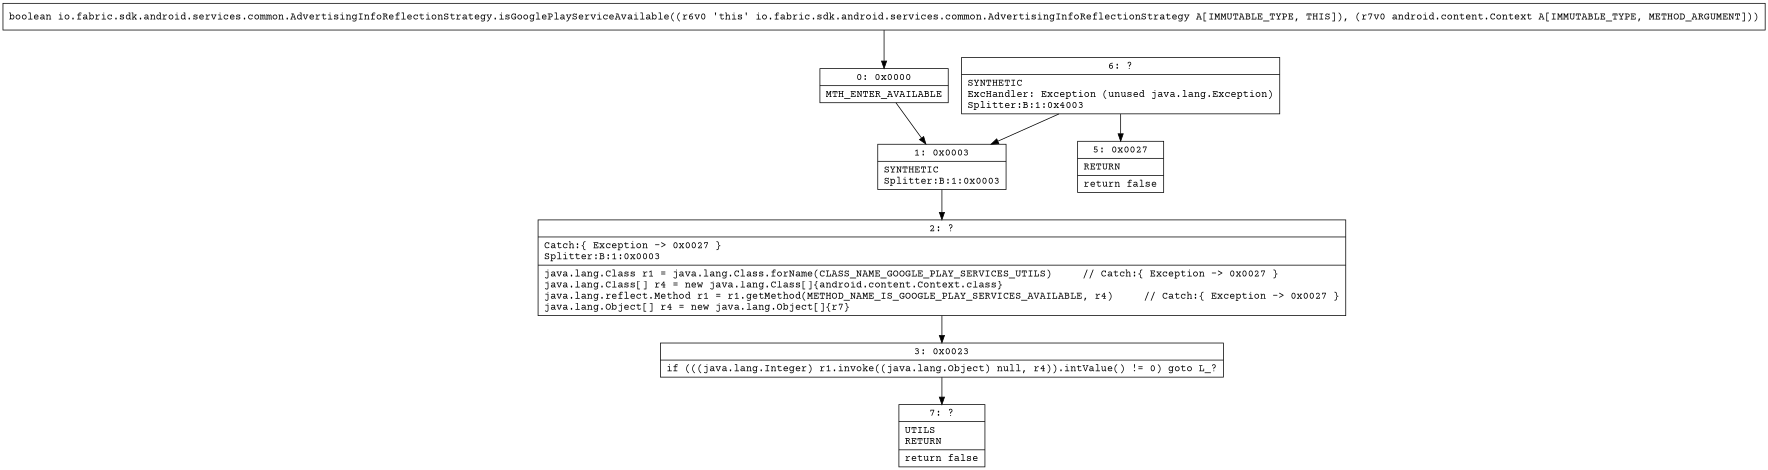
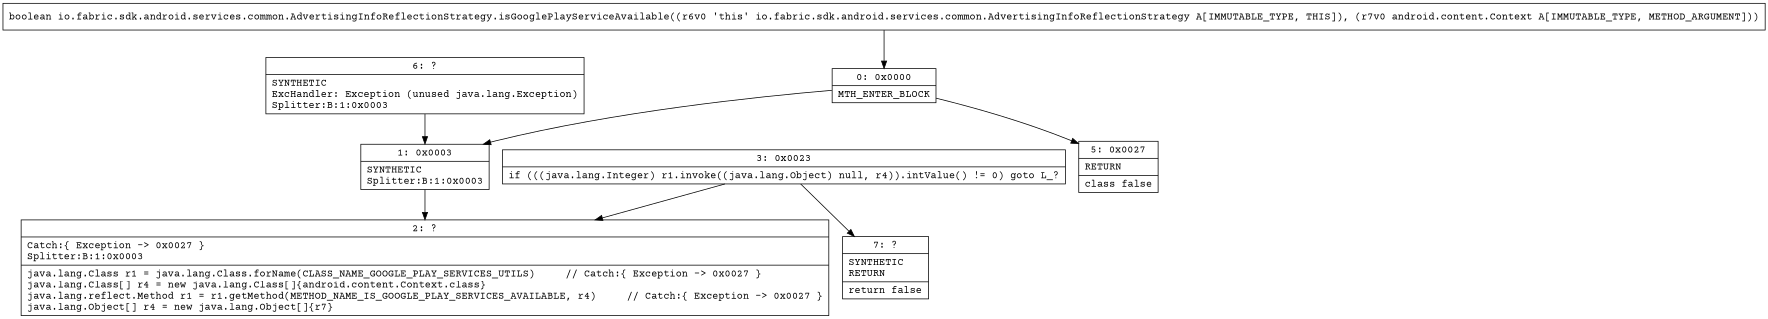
(884, 94) -> (884, 94)
(1026, 105) -> (330, 105)
(1121, 124) -> (1005, 117)
(1121, 184) -> (1118, 184)
(942, 326) -> (664, 201)
(920, 430) -> (876, 262)
